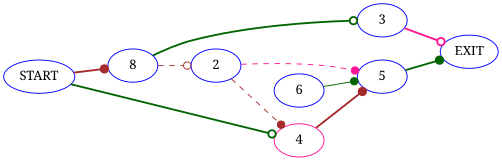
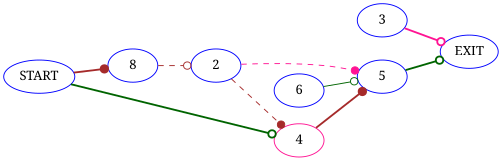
(249, 29) -> none
(421, 66) -> (421, 66)
(337, 84) -> (337, 84)
